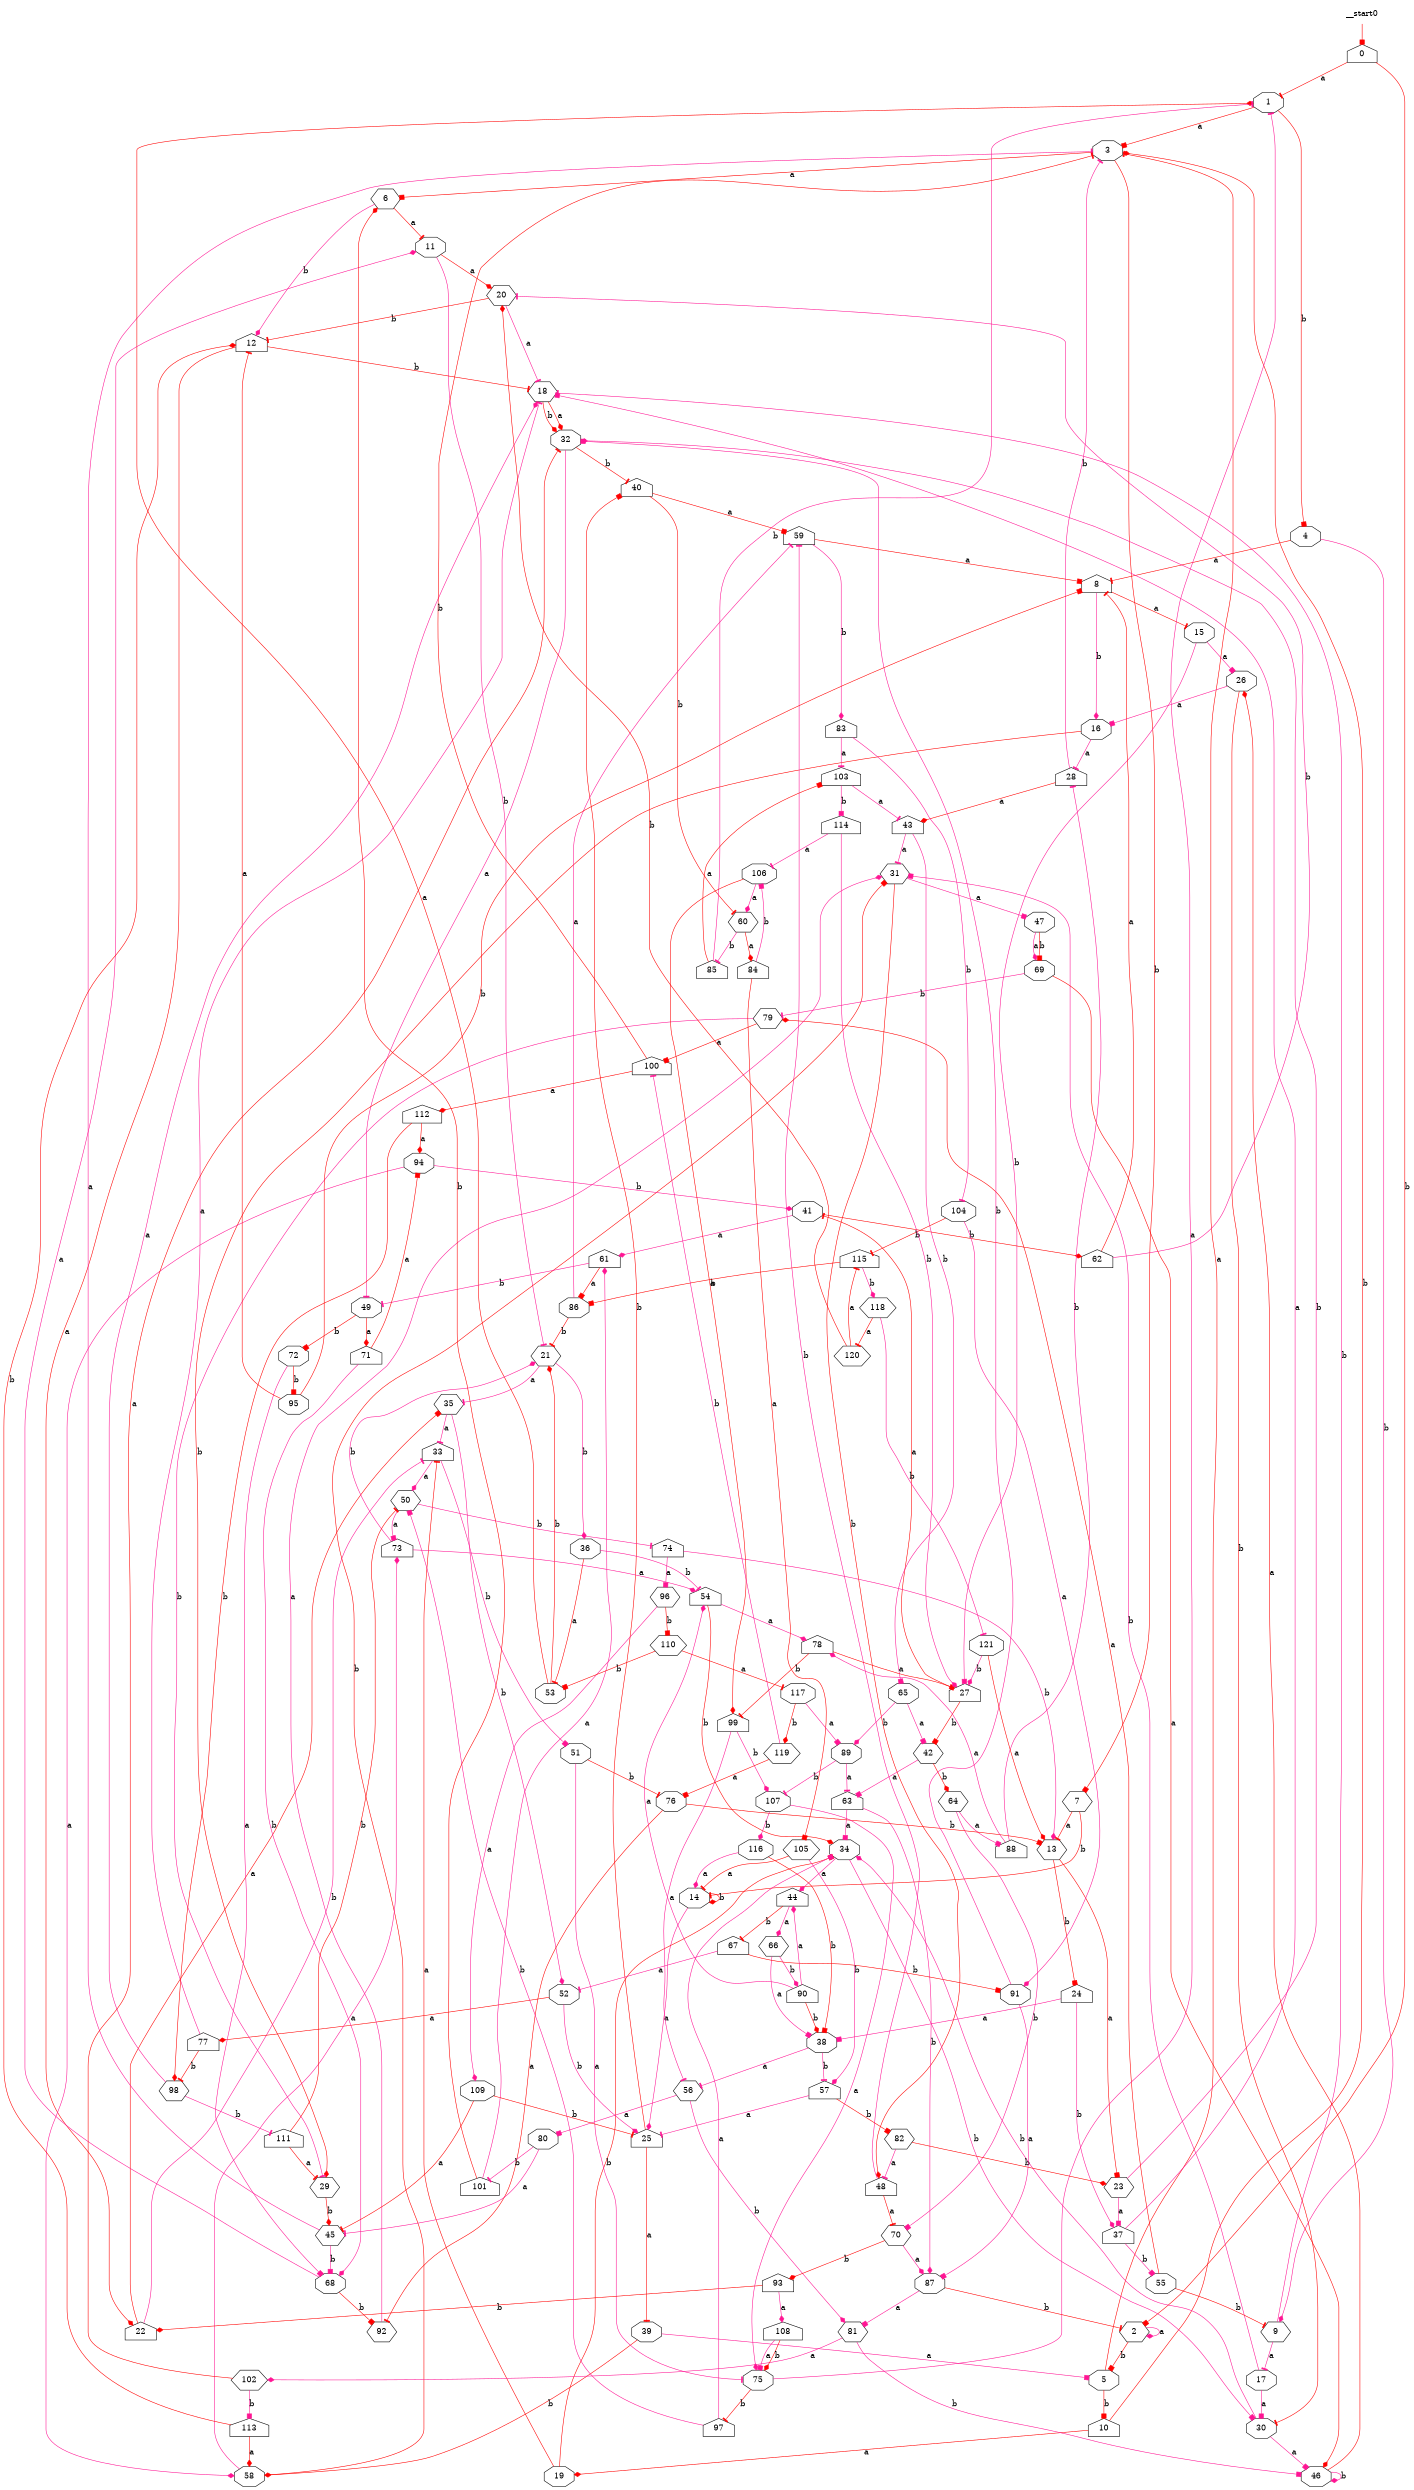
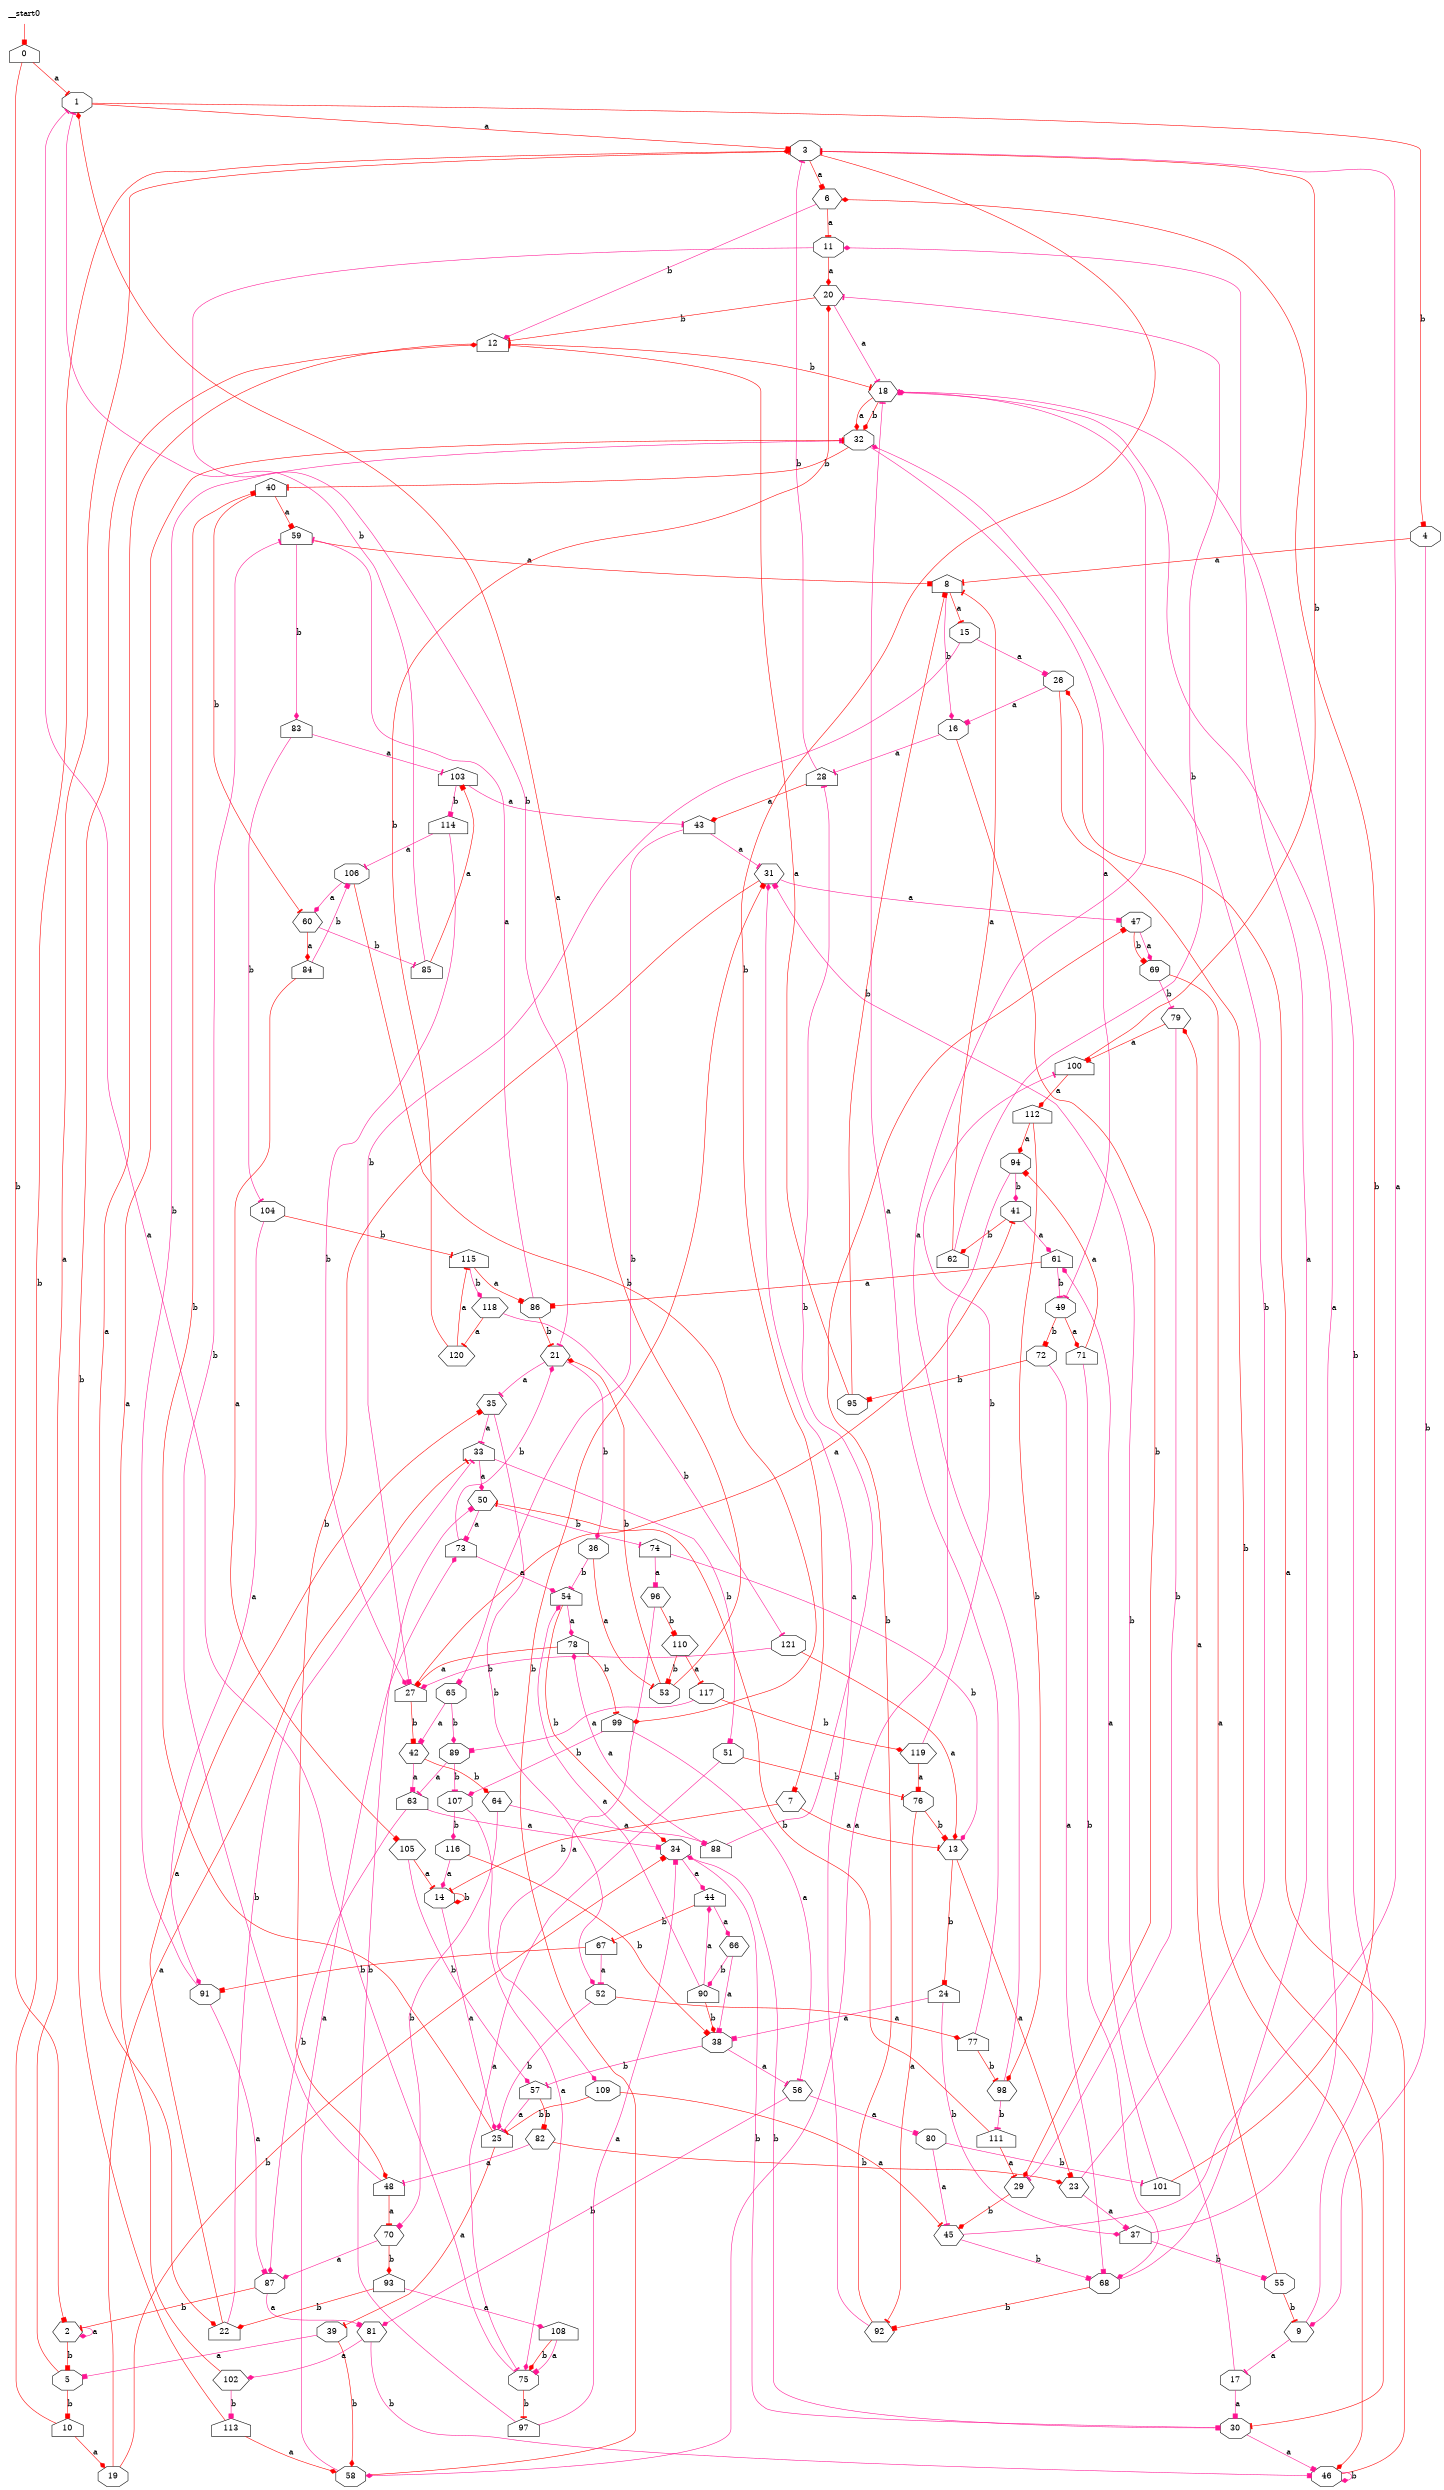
none -> (883, 1564)
